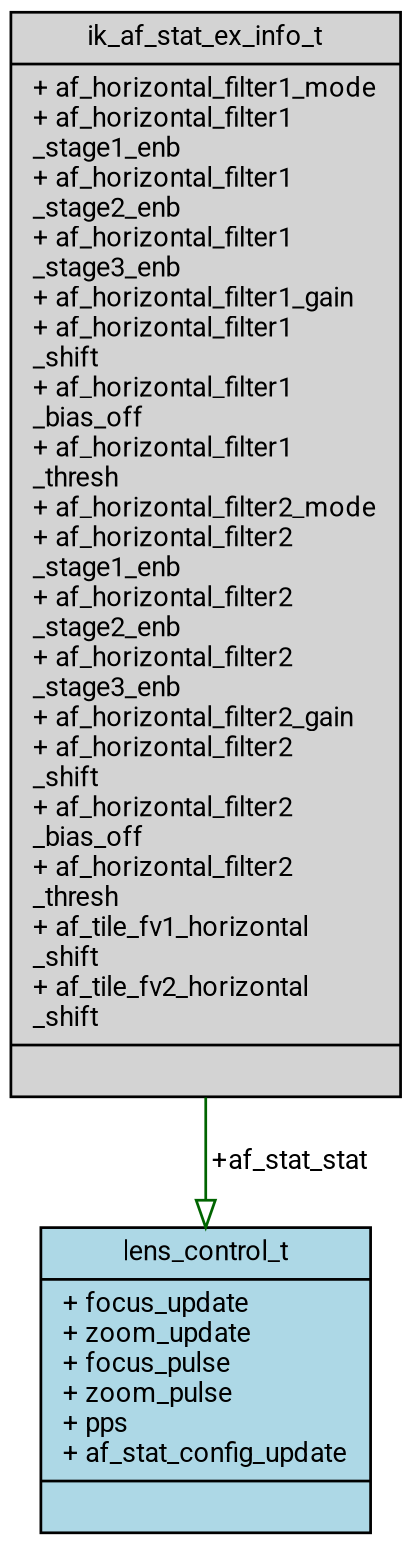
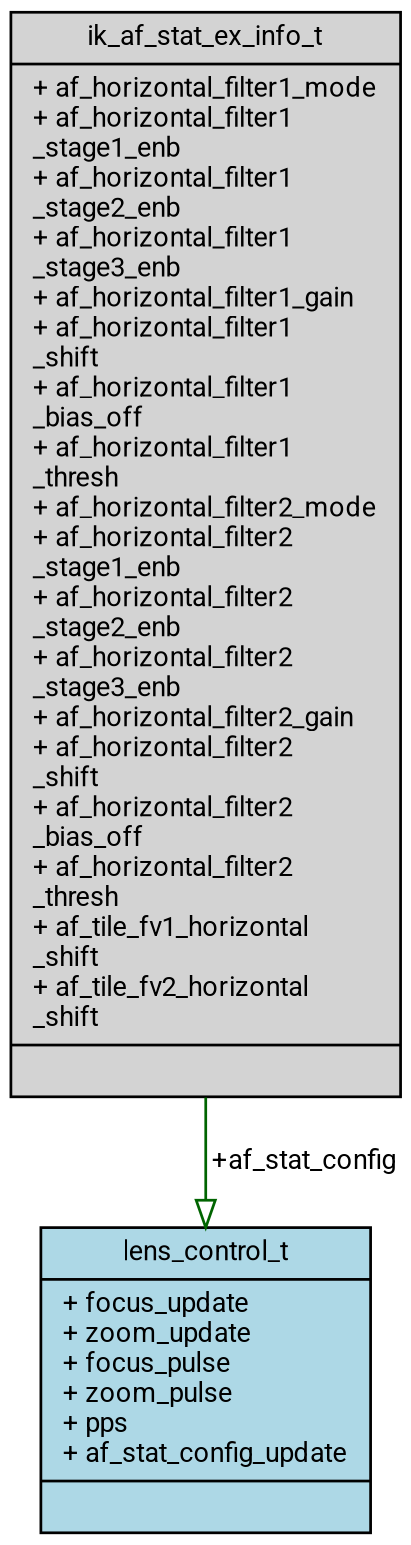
(287, 1162) -> (301, 1162)
